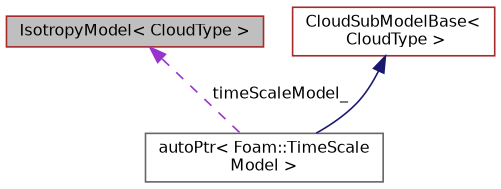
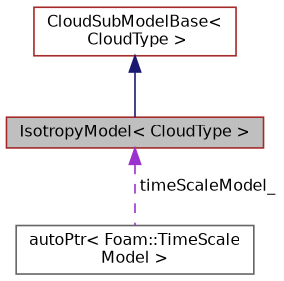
(353, 107) -> (135, 95)
